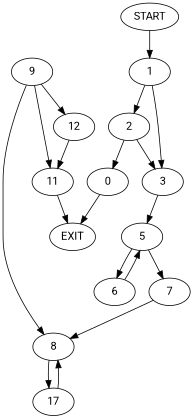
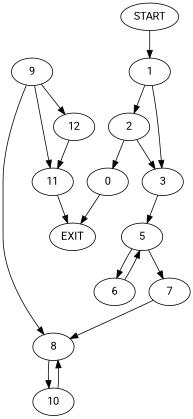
(53, 402) -> (53, 402)
